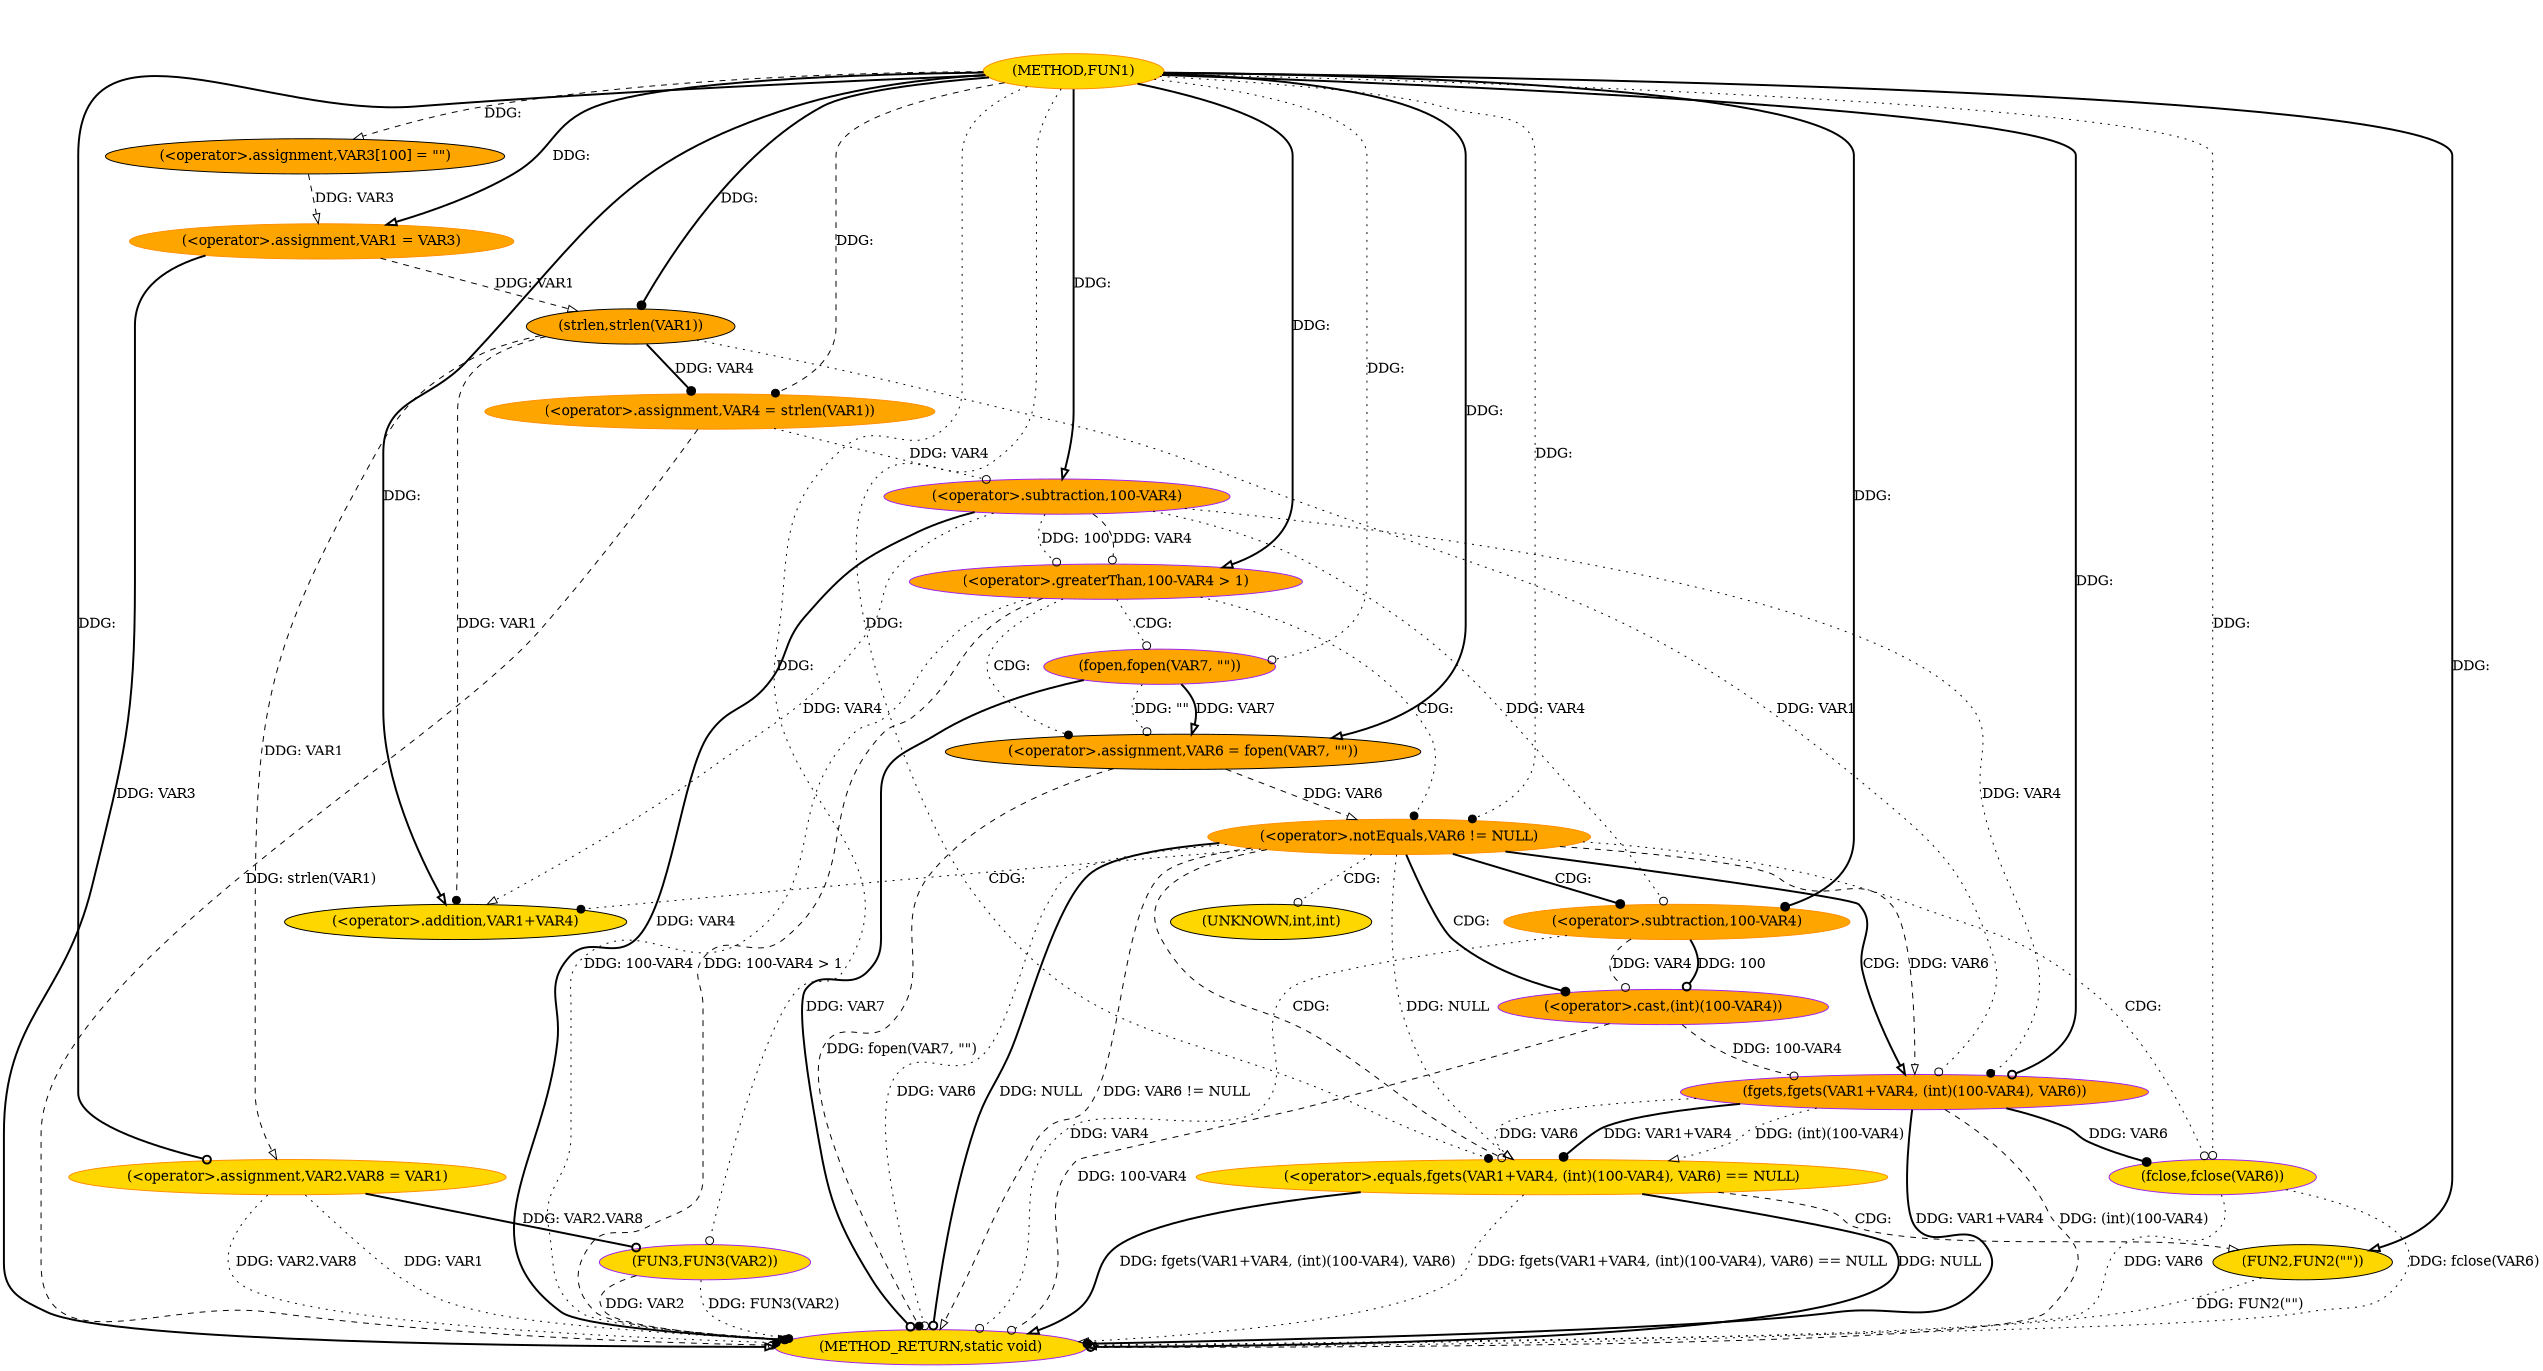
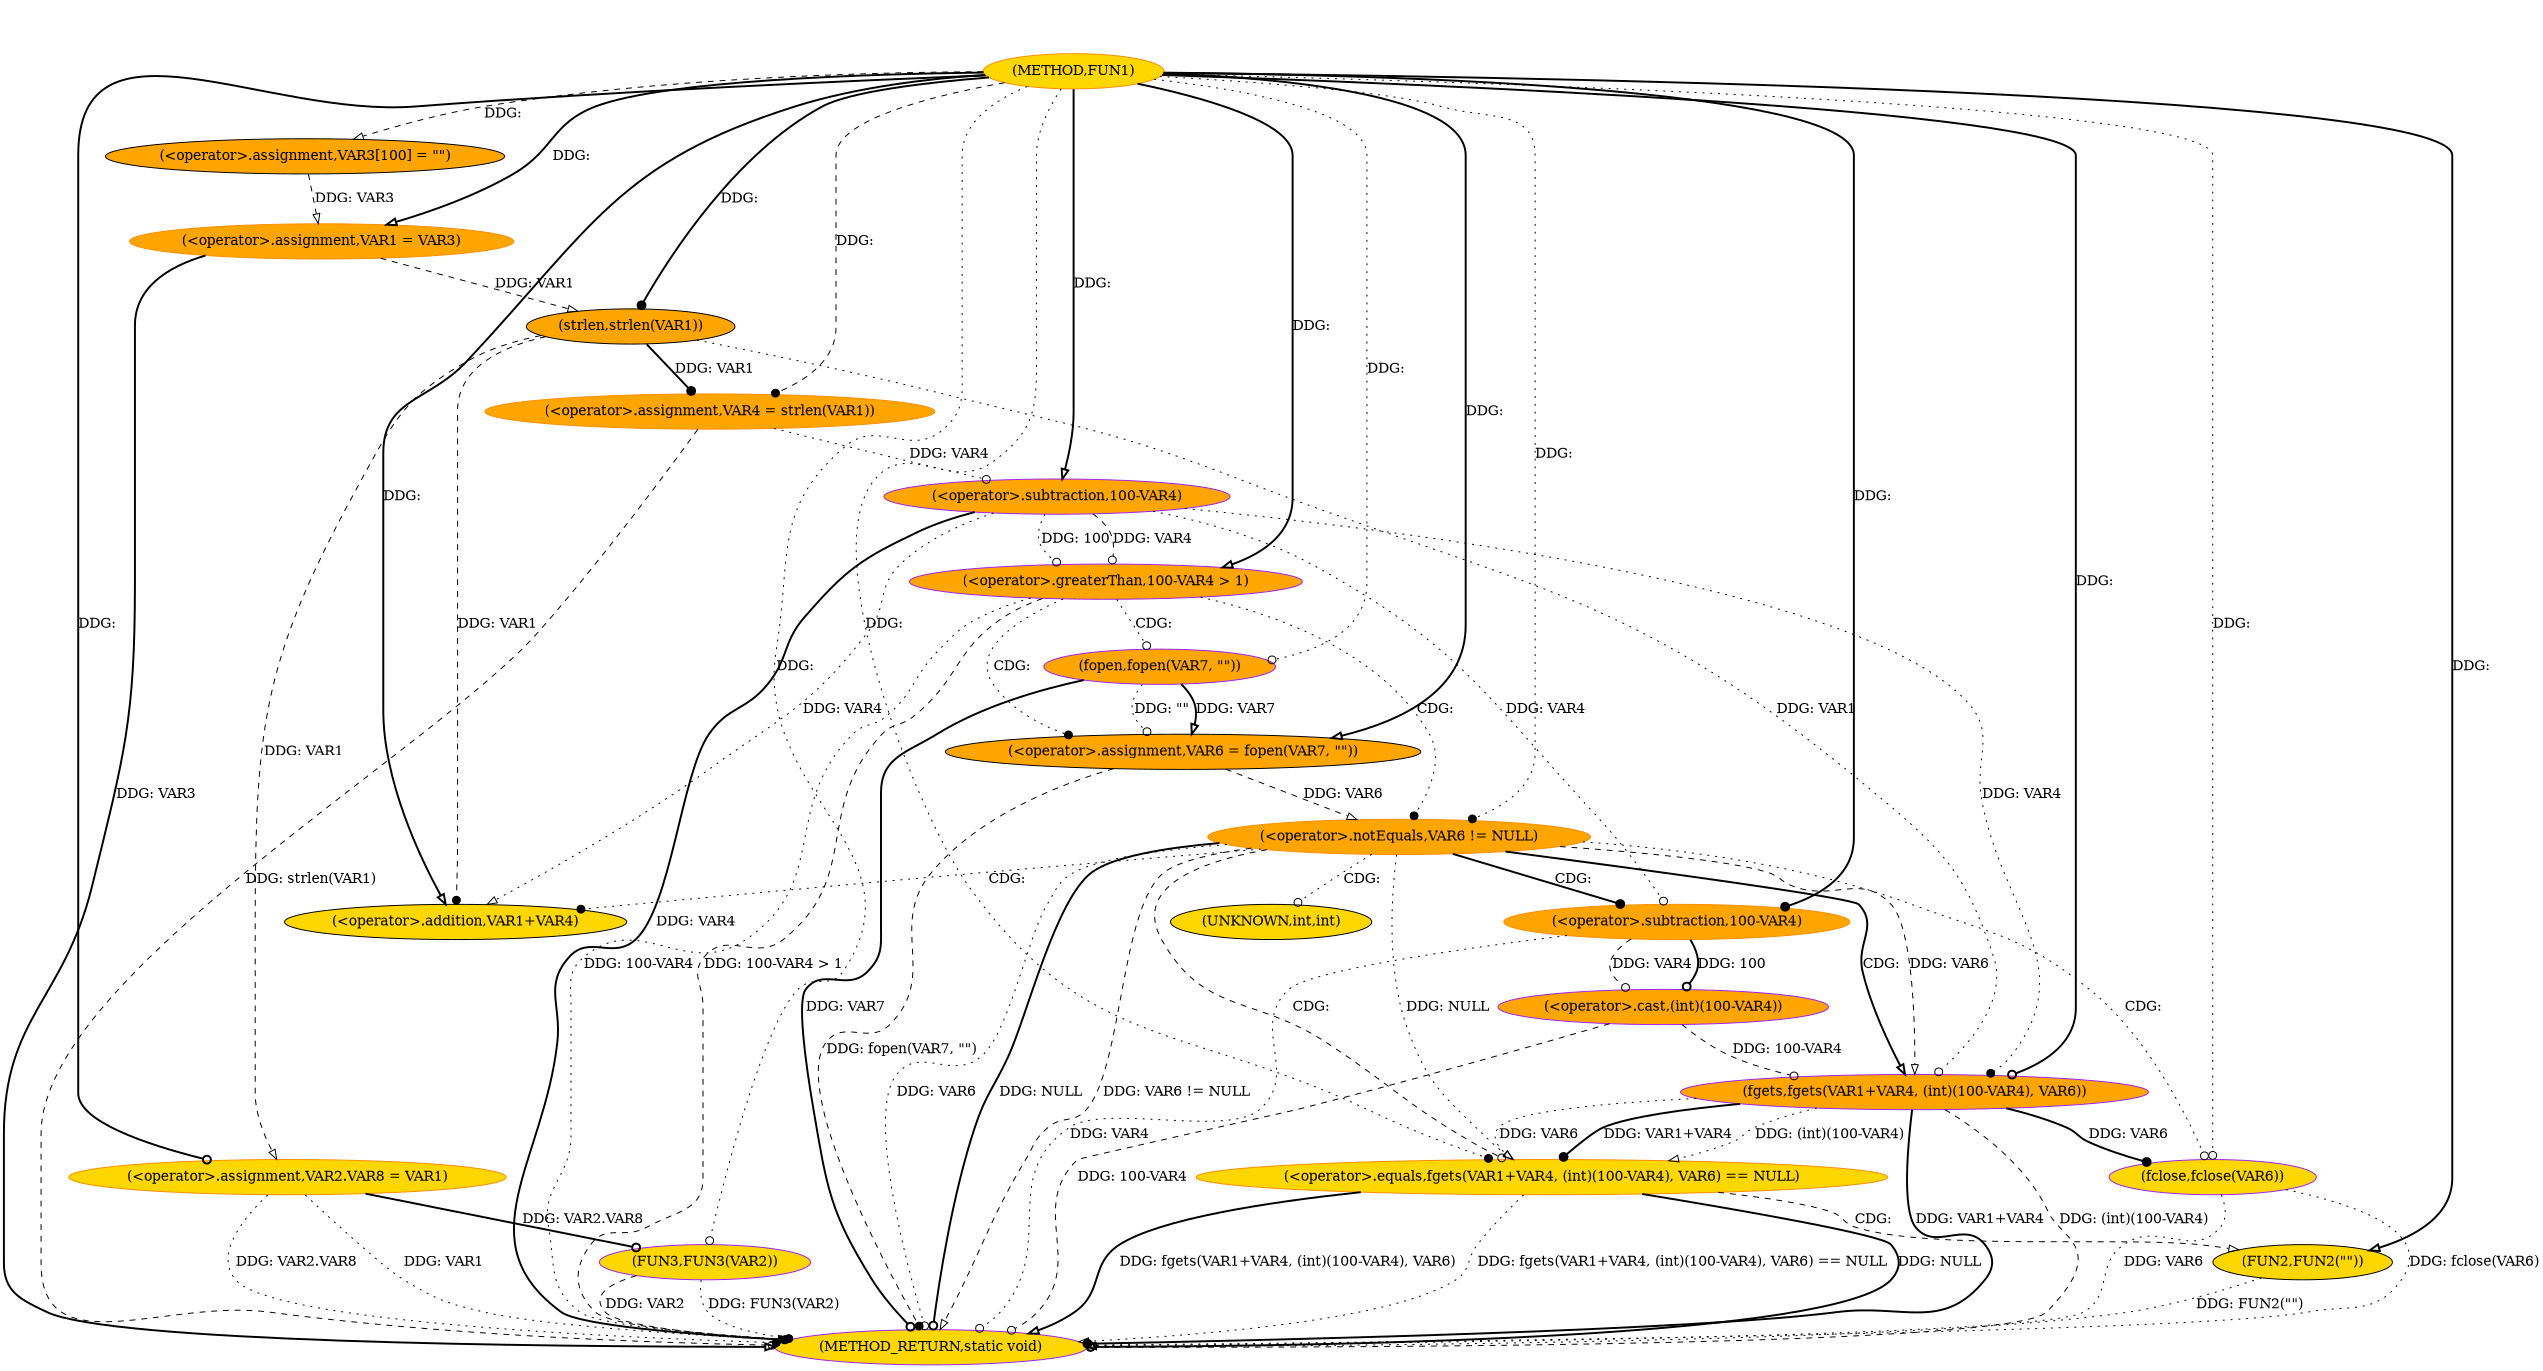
(715, 369) -> (715, 369)
(1458, 943) -> none
